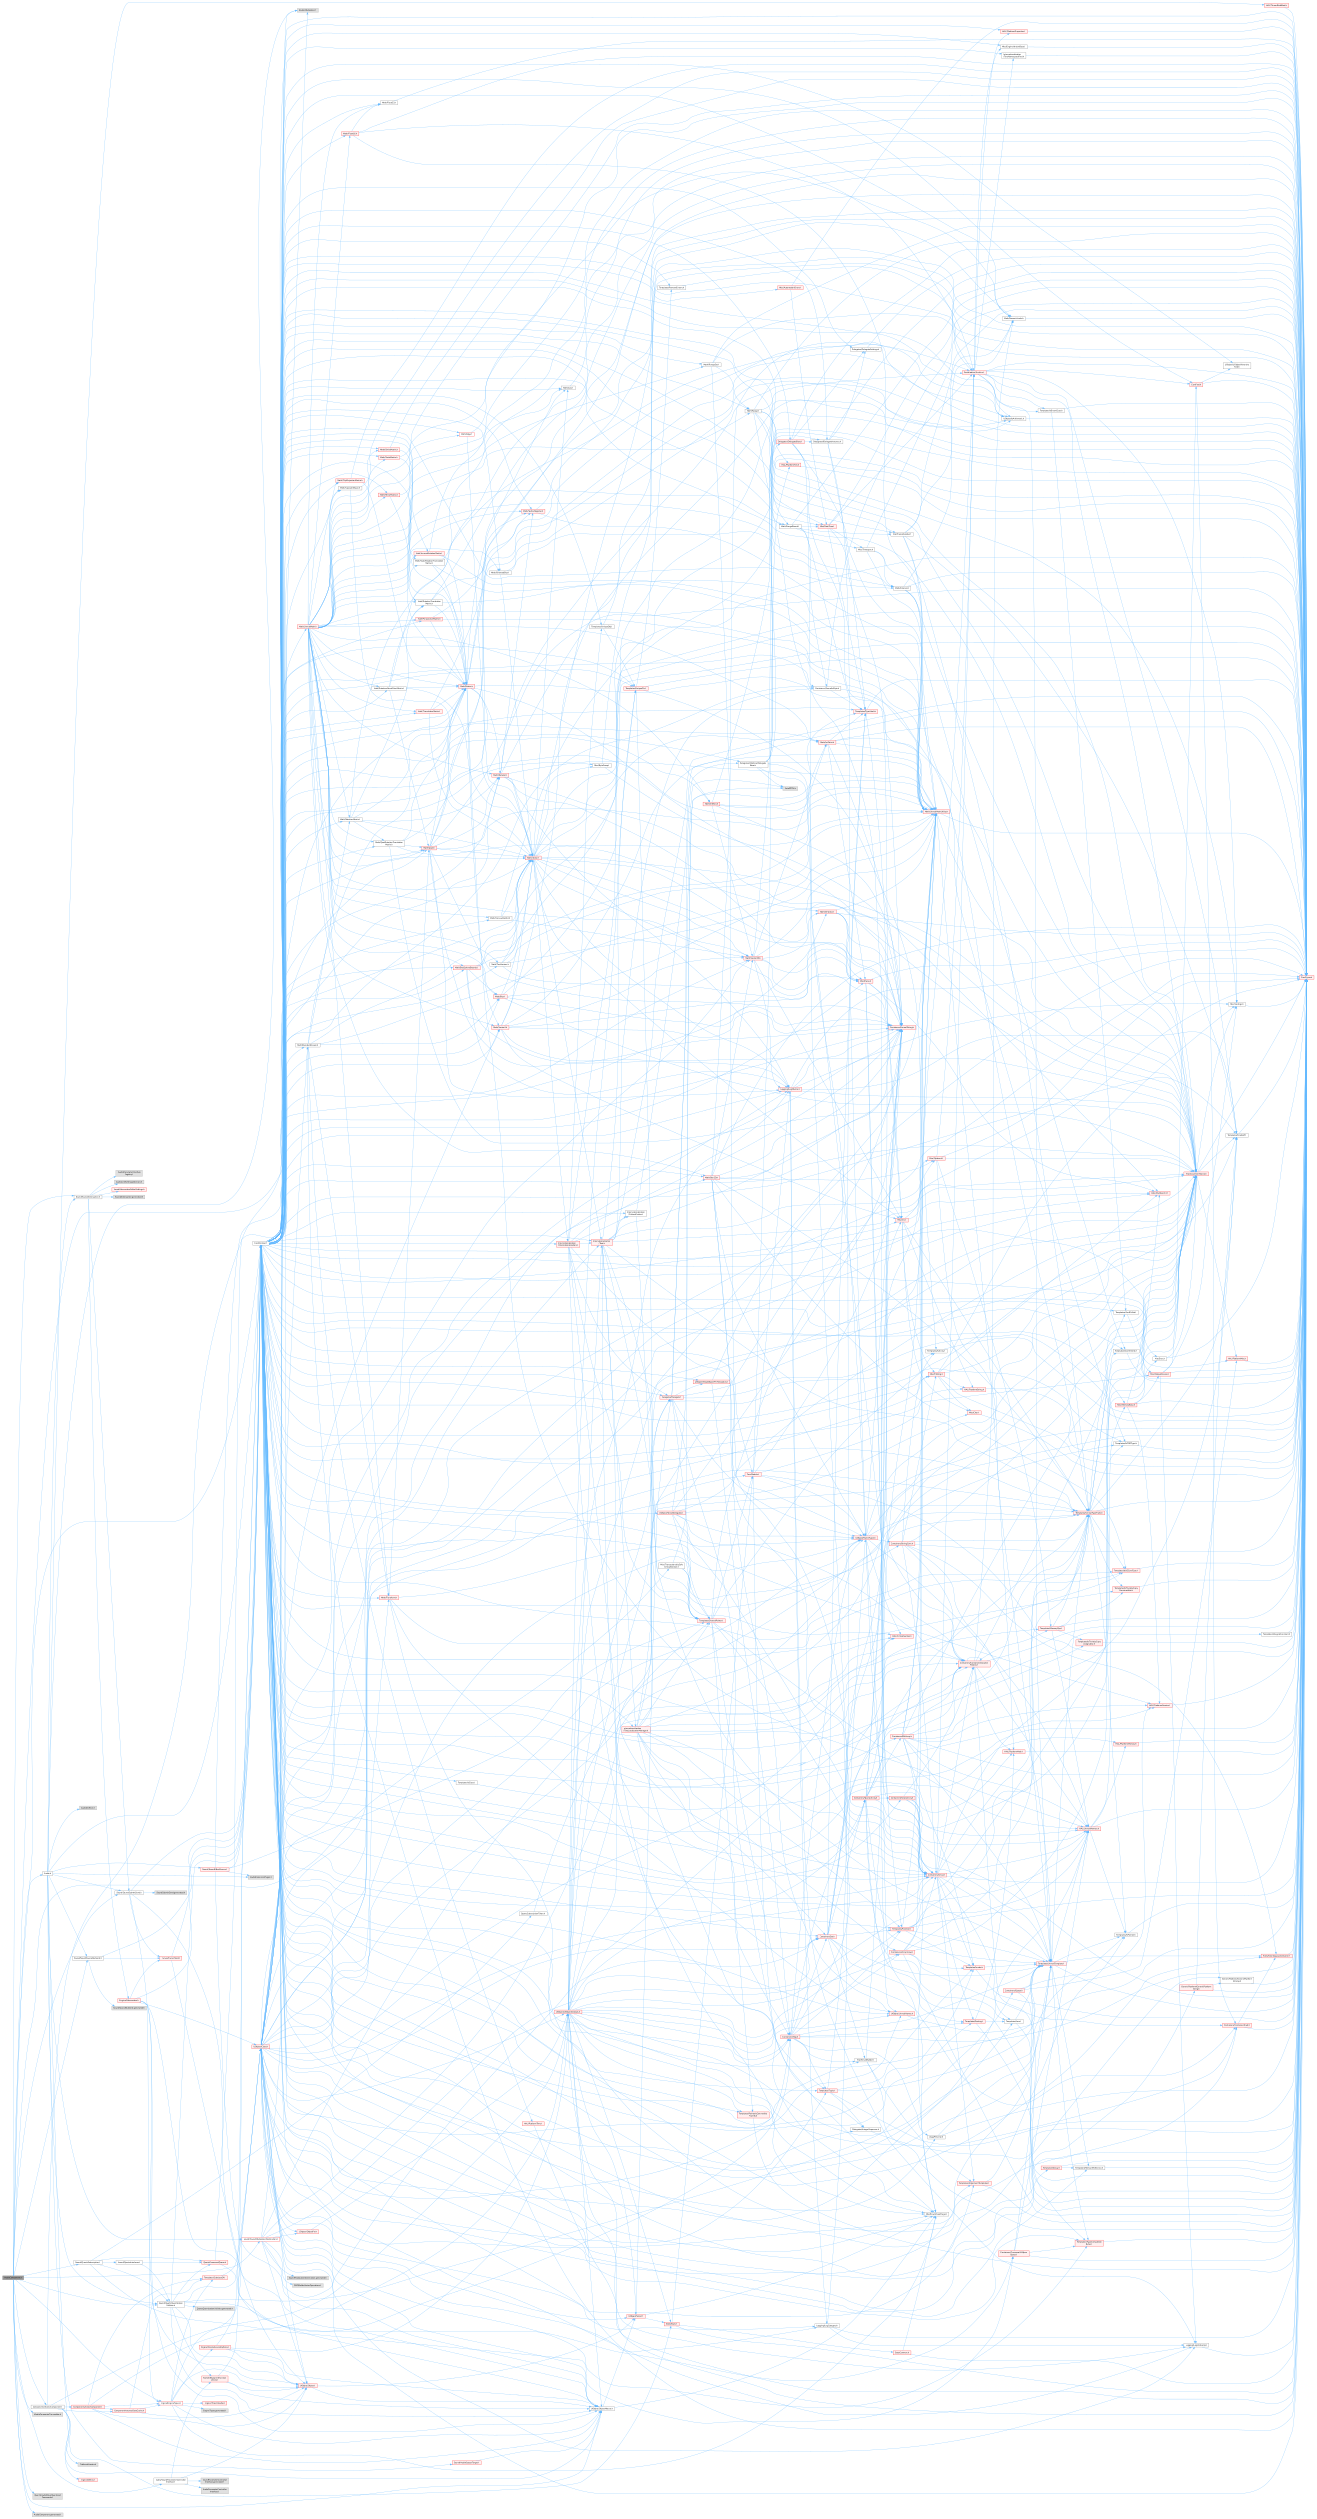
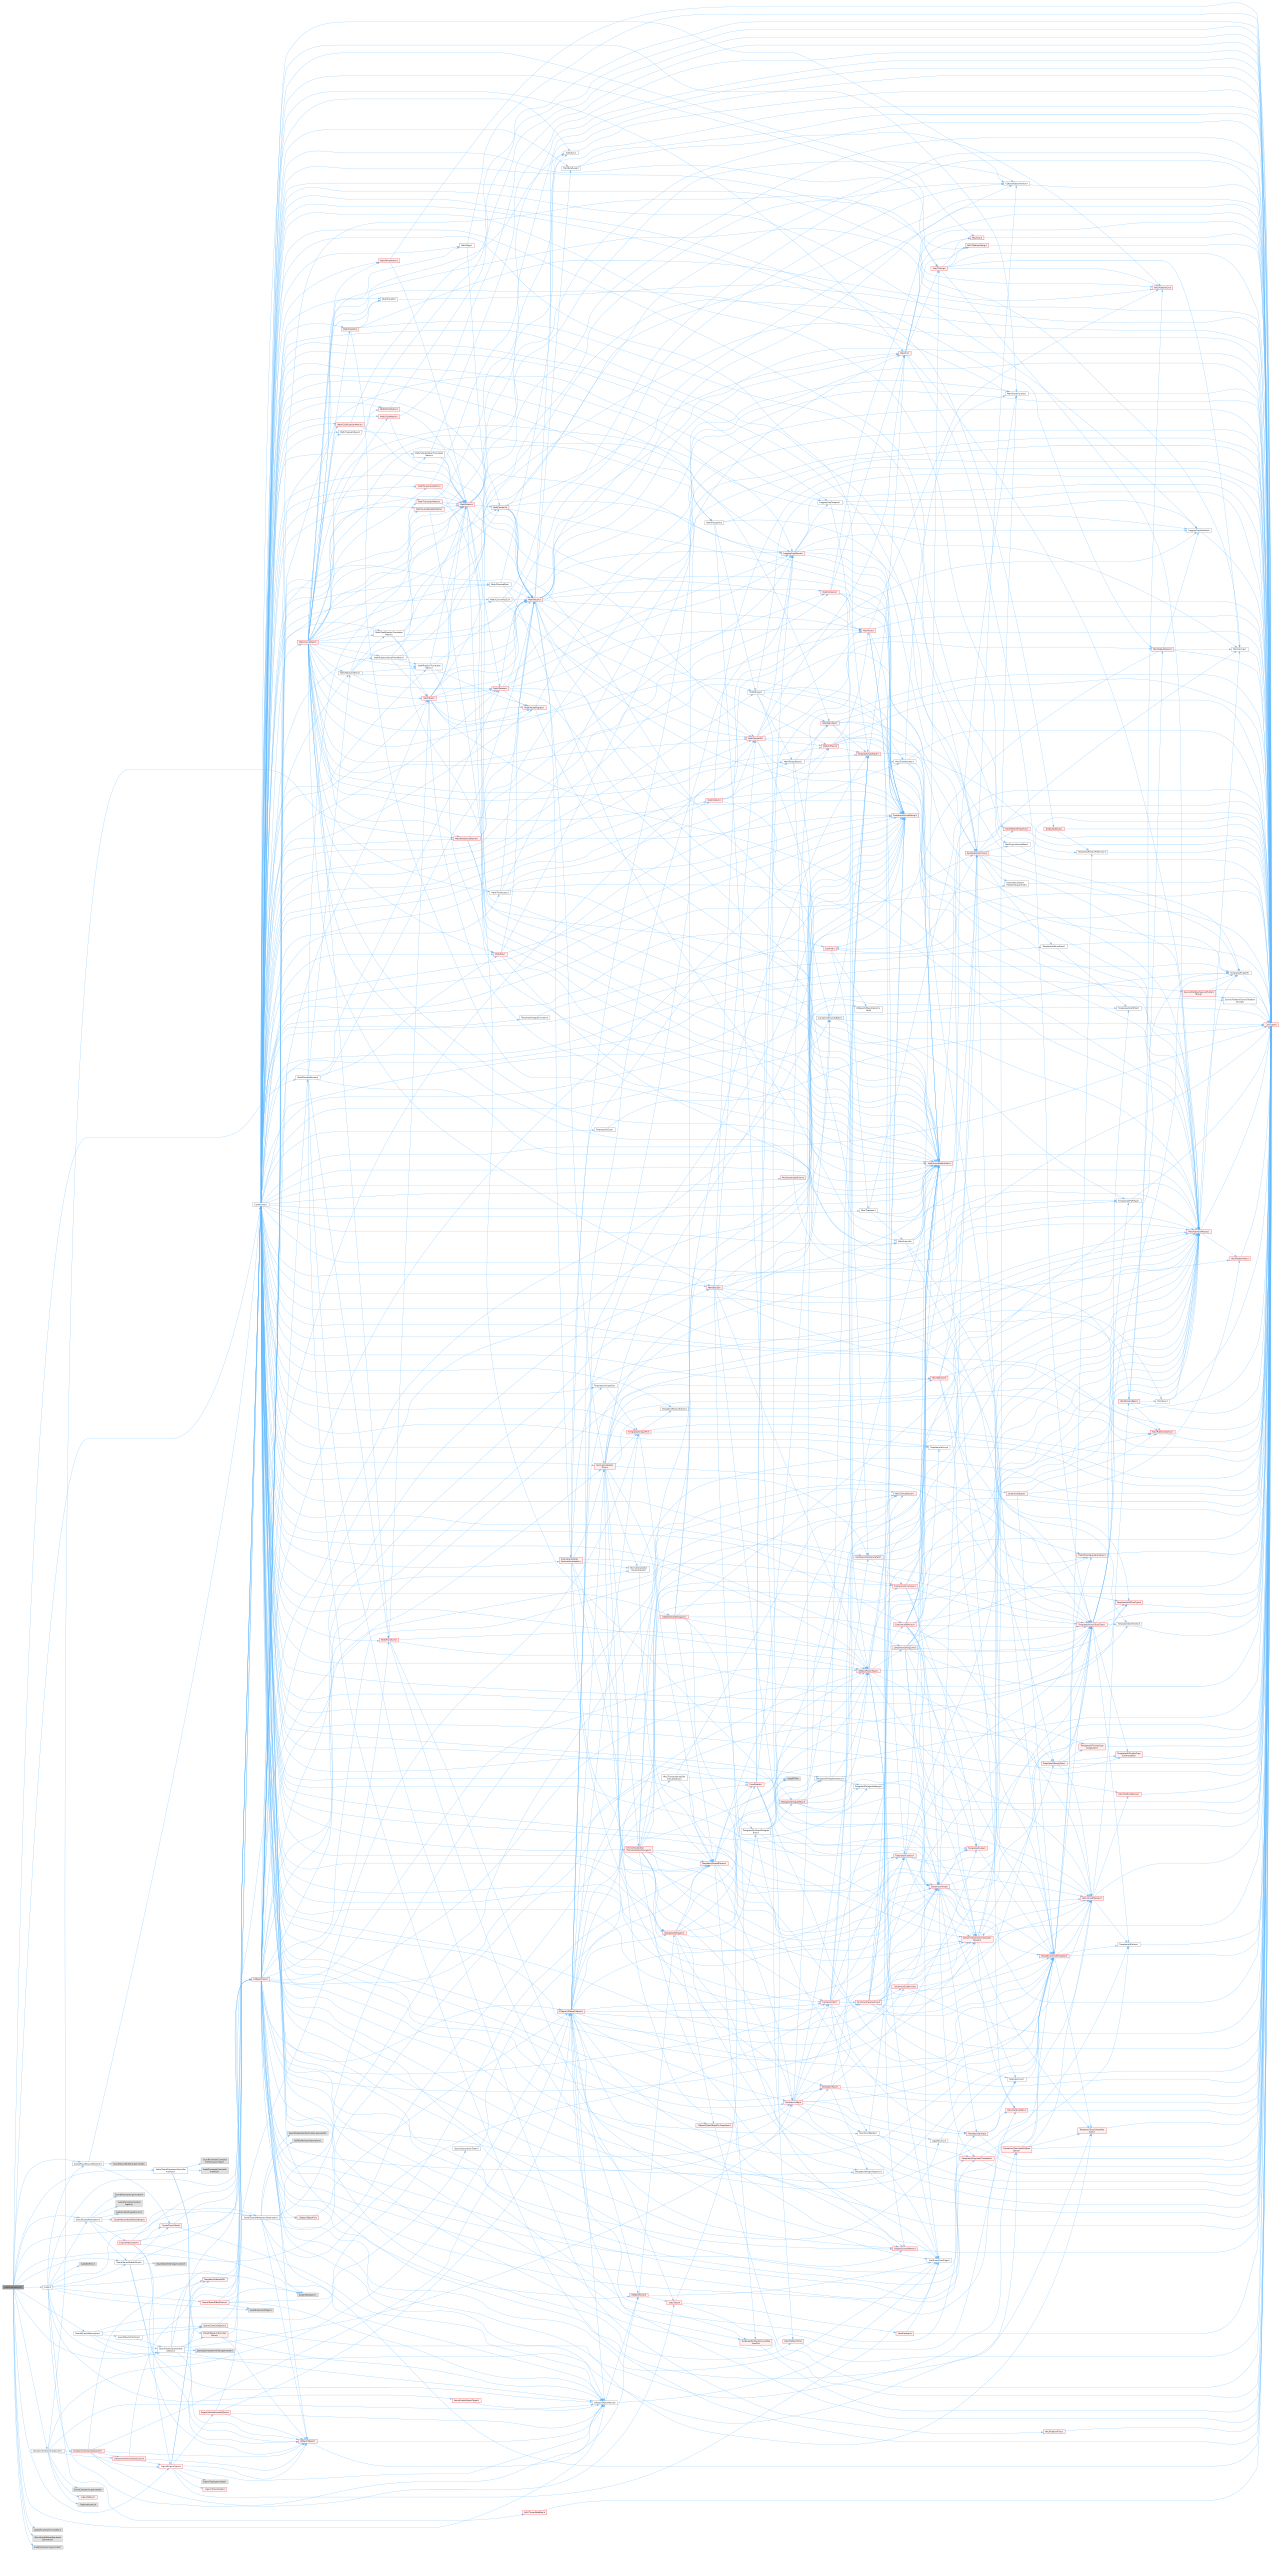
(1014, 419) -> (1017, 184)
(1048, 2019) -> (884, 1570)
none -> (88, 2490)
